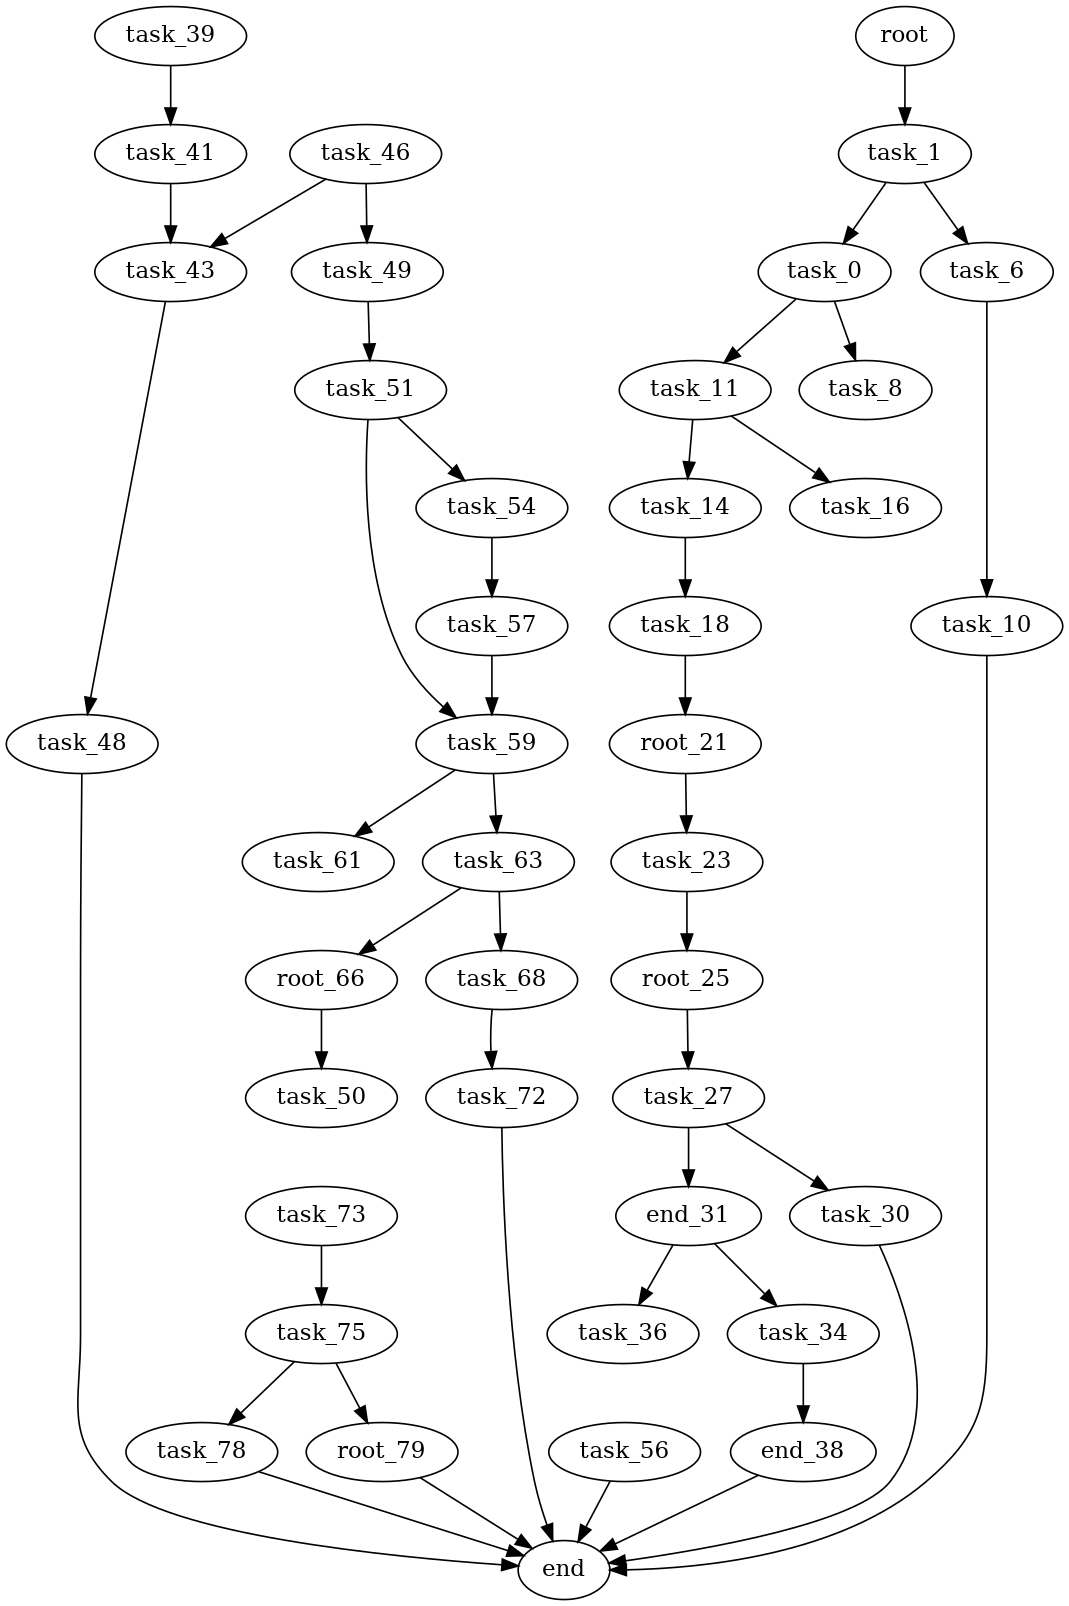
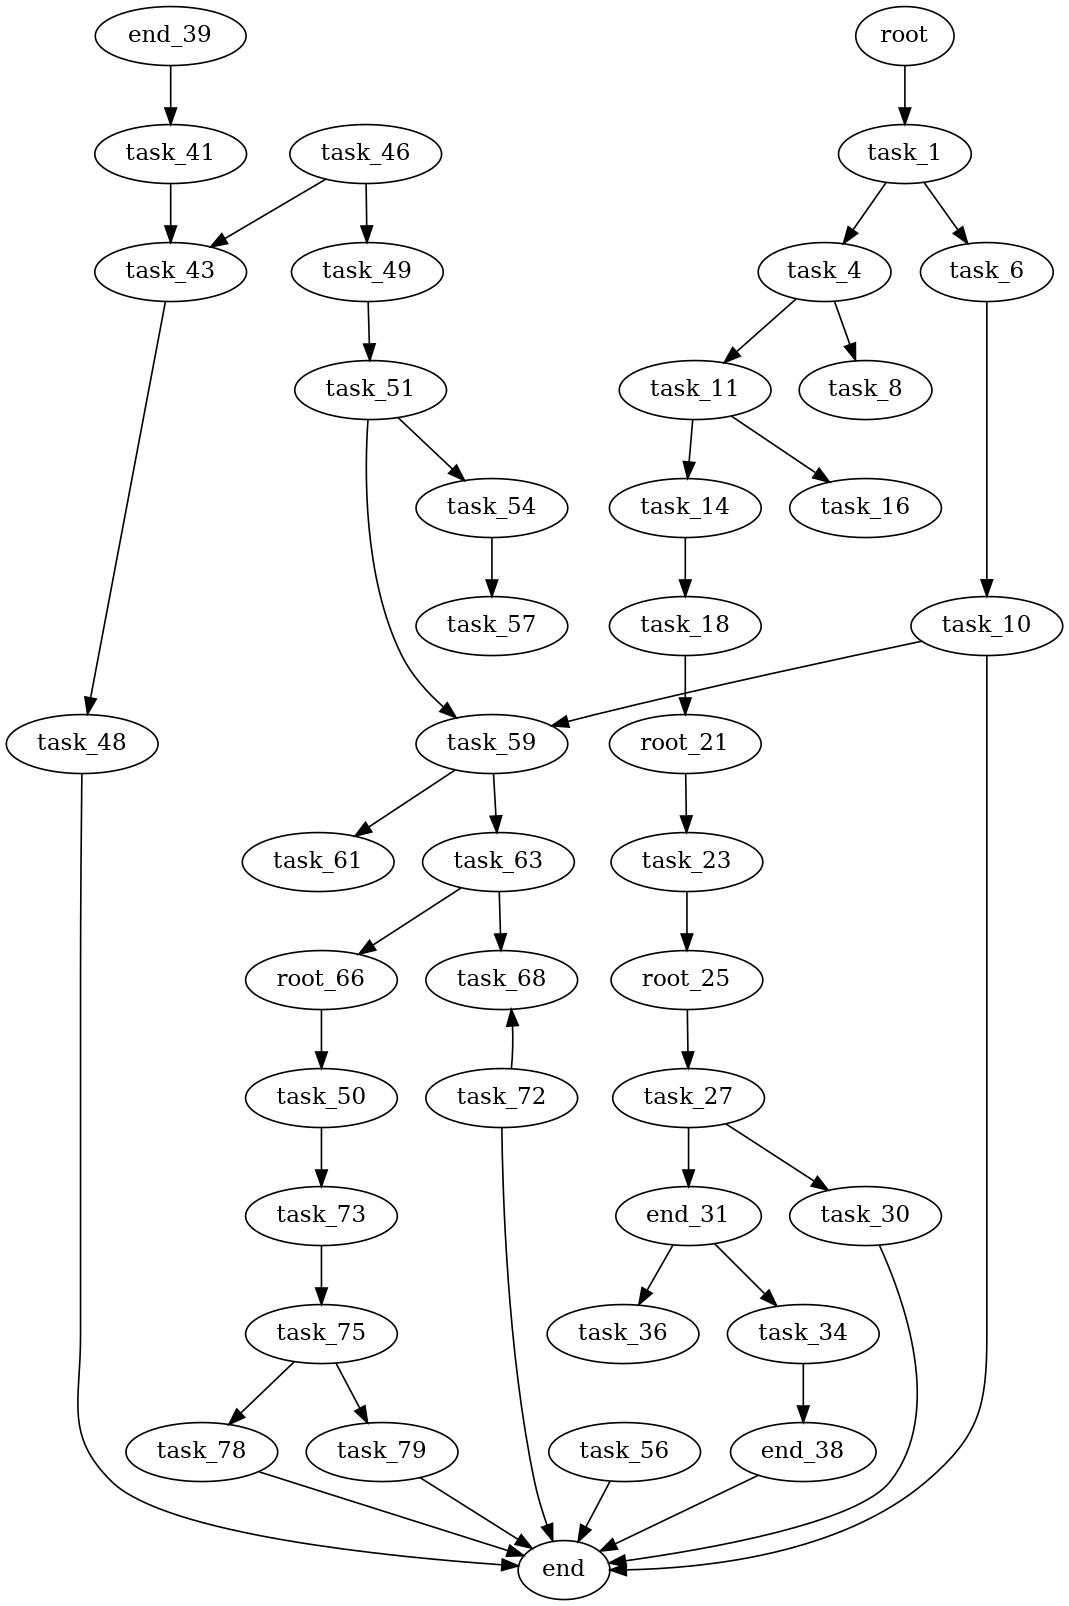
(171, 36) -> (171, 36)
(825, 272) -> (825, 272)
(492, 677) -> (744, 680)
(491, 1031) -> (513, 1047)
none -> (321, 1149)
(382, 1452) -> (382, 1452)
